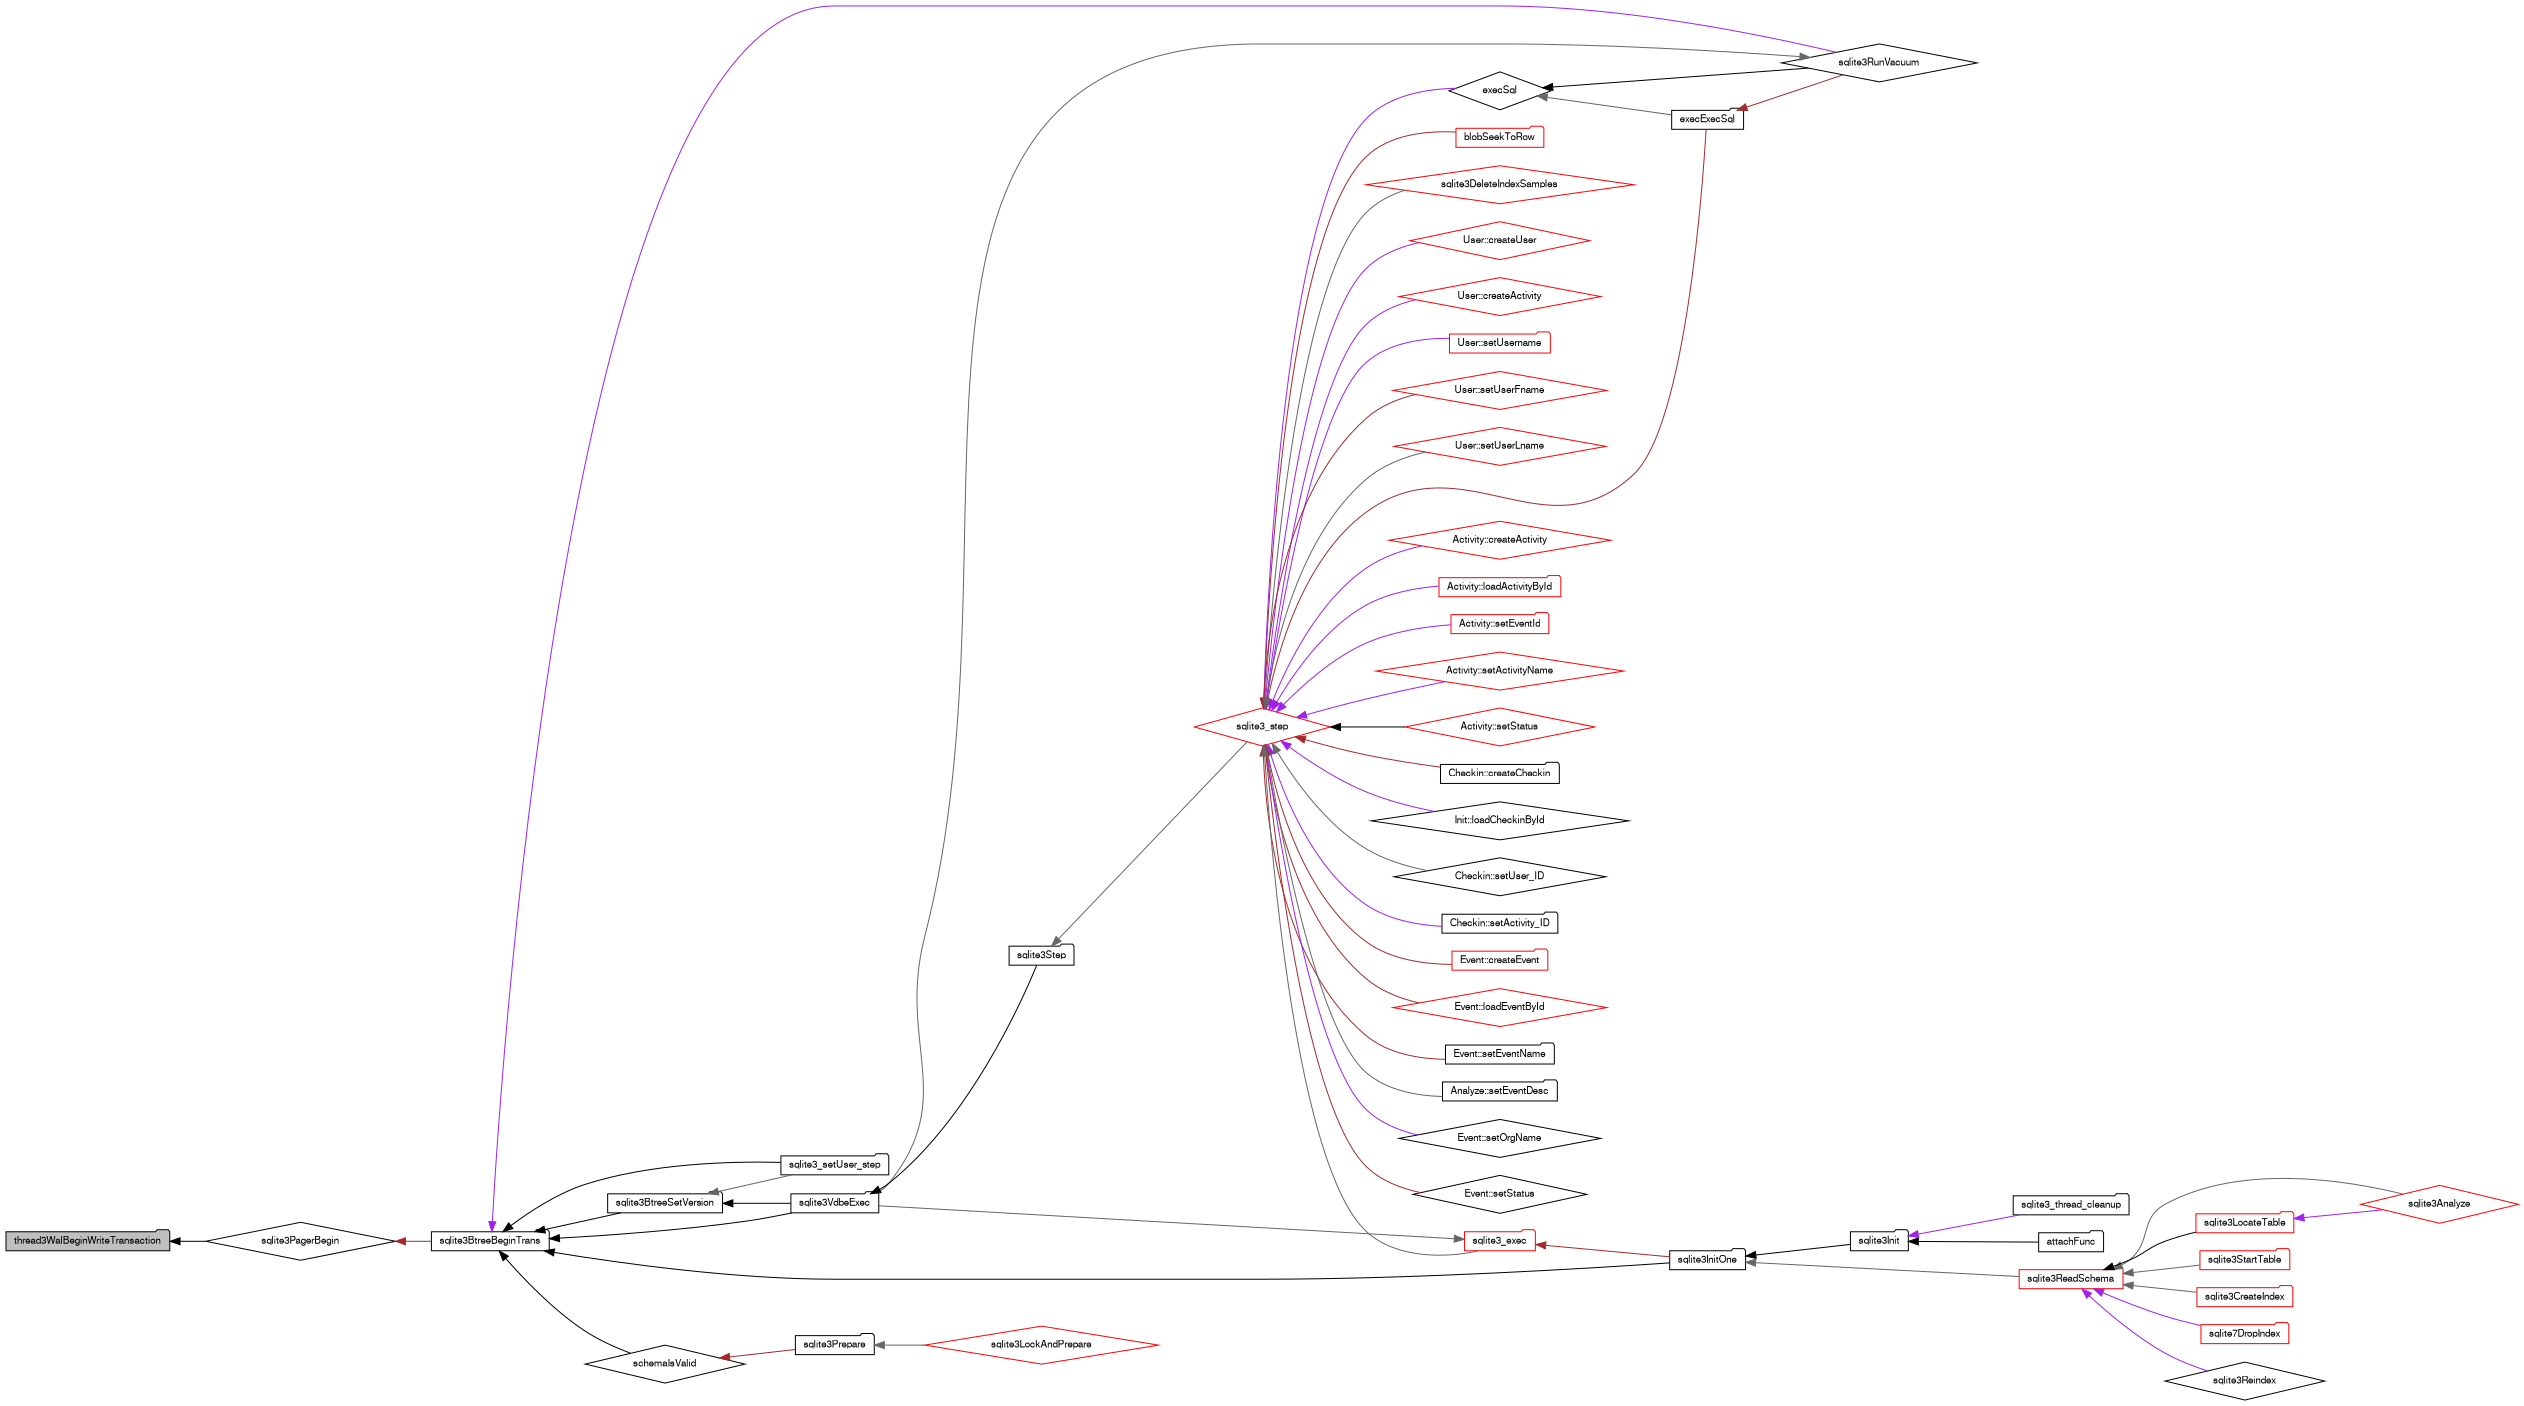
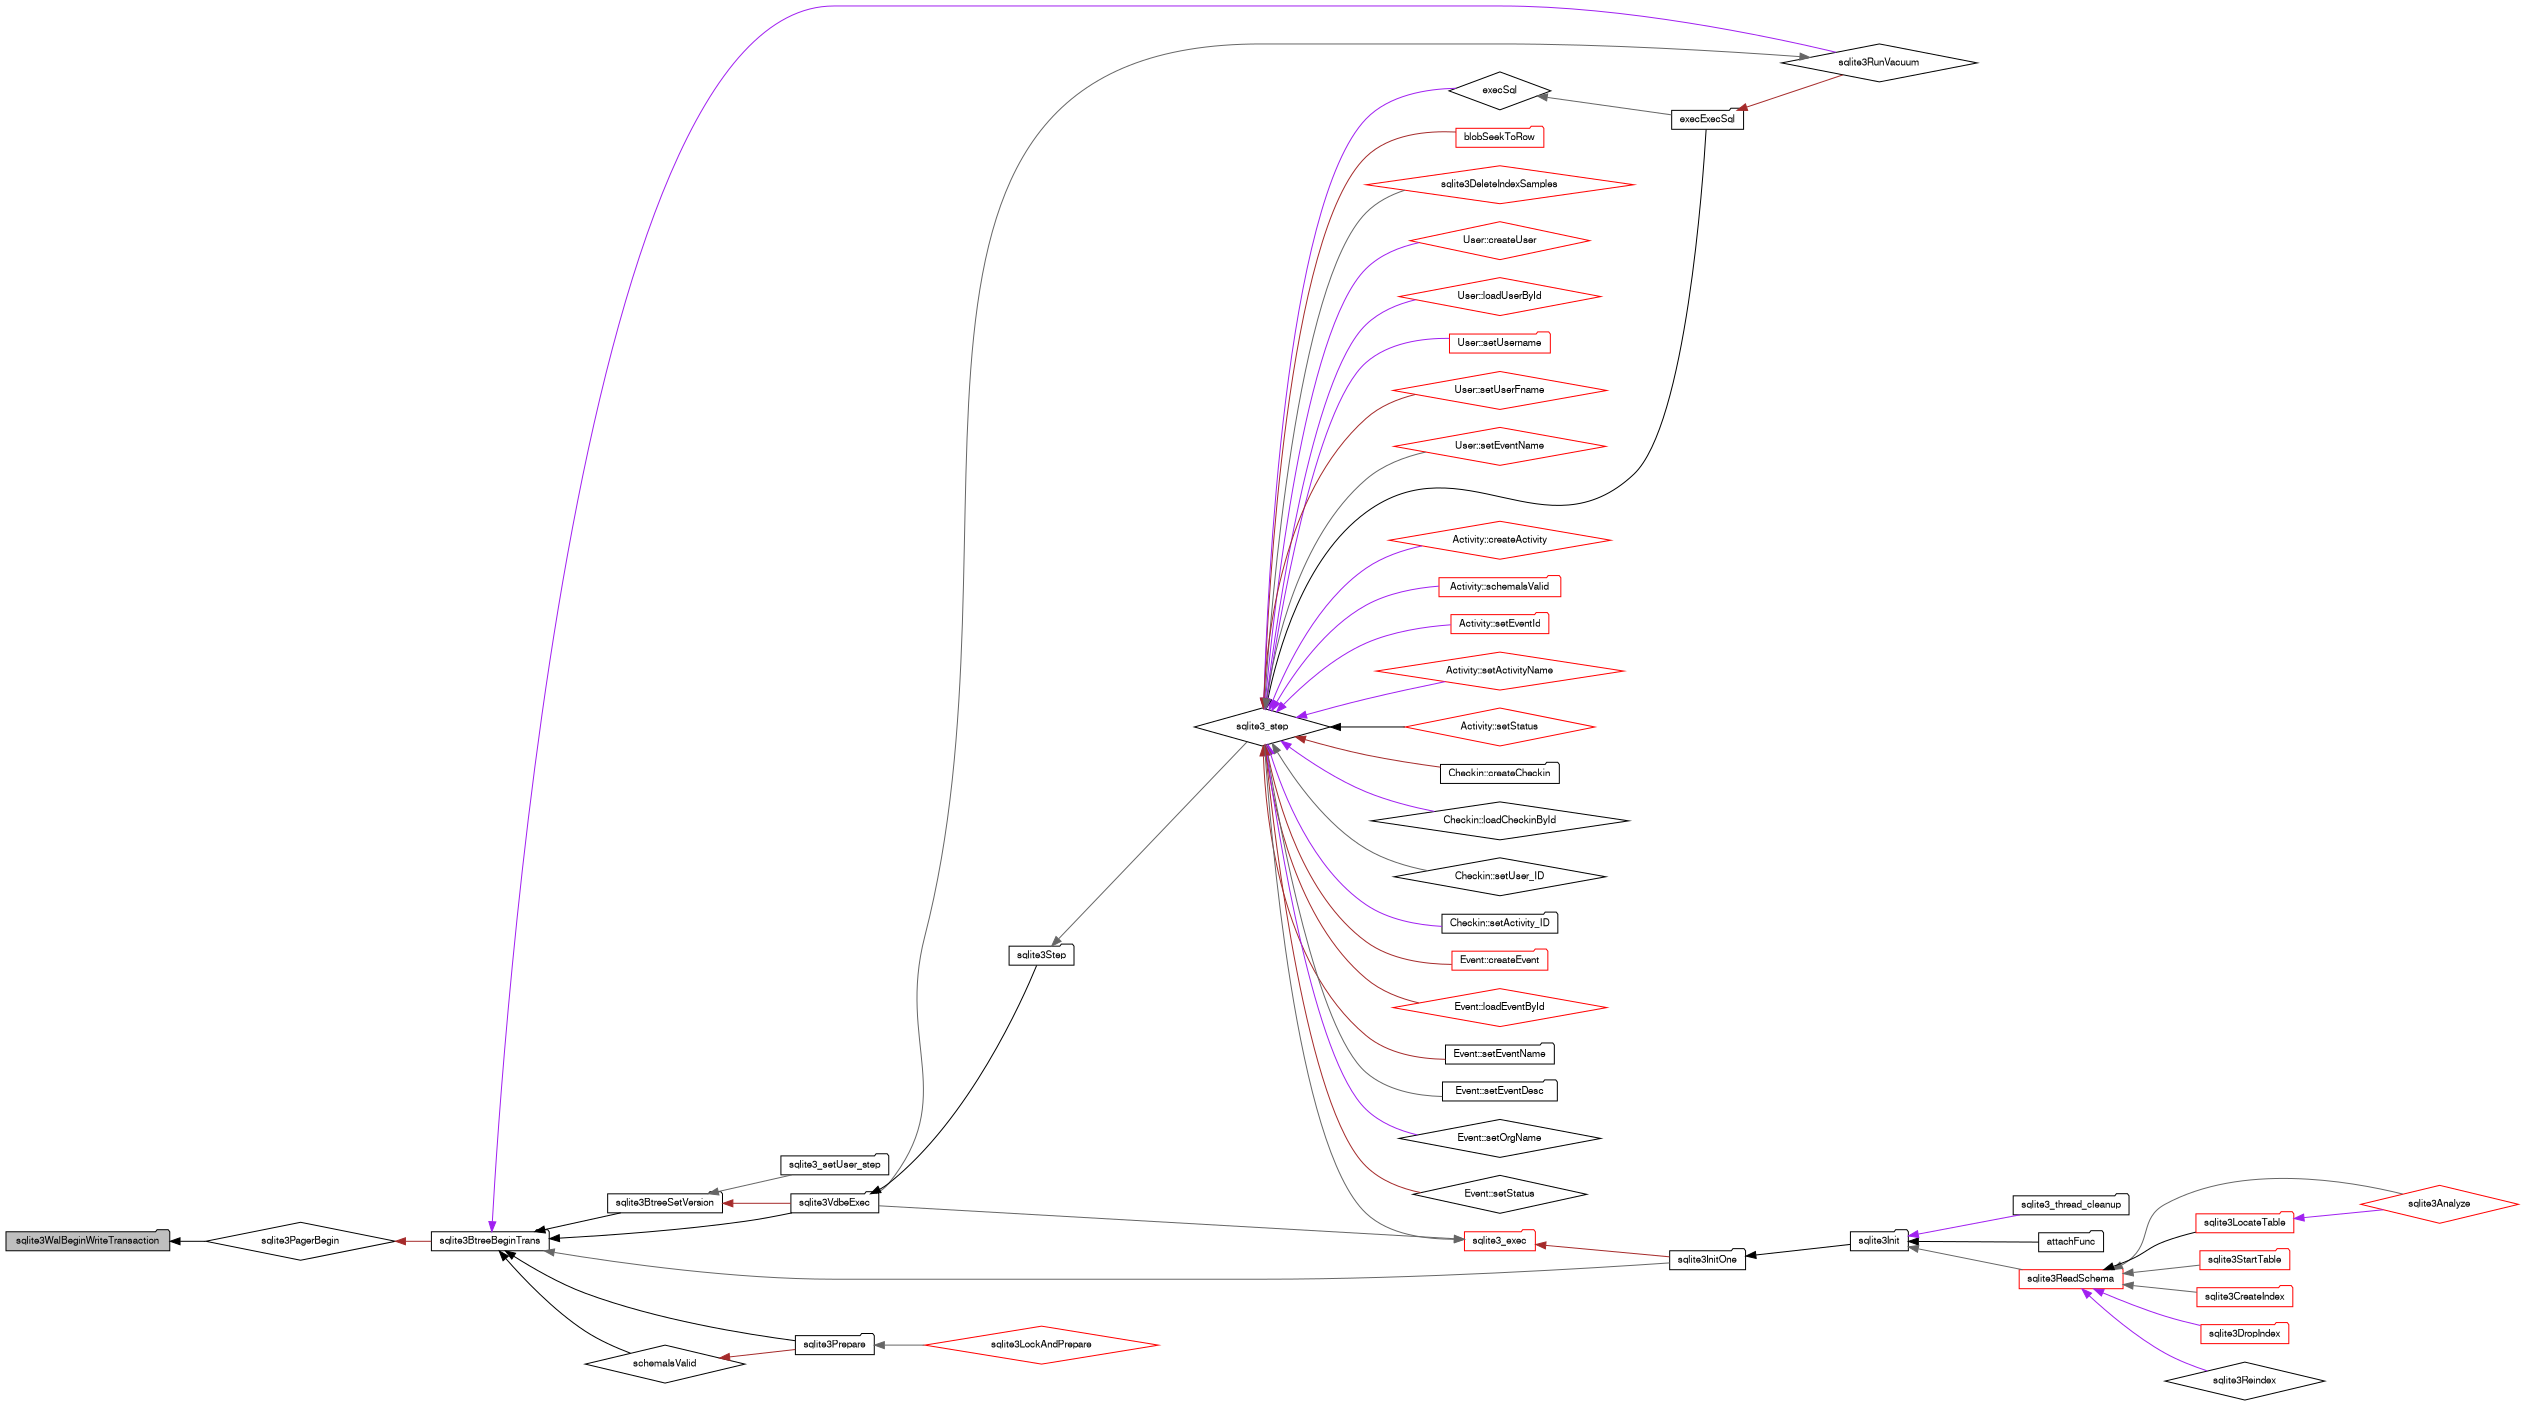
(1681, 78) -> none
(1500, 297) -> (1500, 297)
(1500, 446) -> (1500, 446)
(1571, 504) -> (1571, 504)
(1500, 587) -> (1500, 587)
(1262, 727) -> (1262, 727)
(1500, 821) -> (1500, 821)
(1301, 1058) -> (1300, 1032)
(1500, 1091) -> (1500, 1091)
(640, 1171) -> (650, 1313)
(762, 1203) -> (762, 1203)
(88, 1241) -> (88, 1241)
(1887, 1270) -> (1970, 1259)
(1111, 1279) -> (1111, 1279)
(2245, 1334) -> (2245, 1334)
